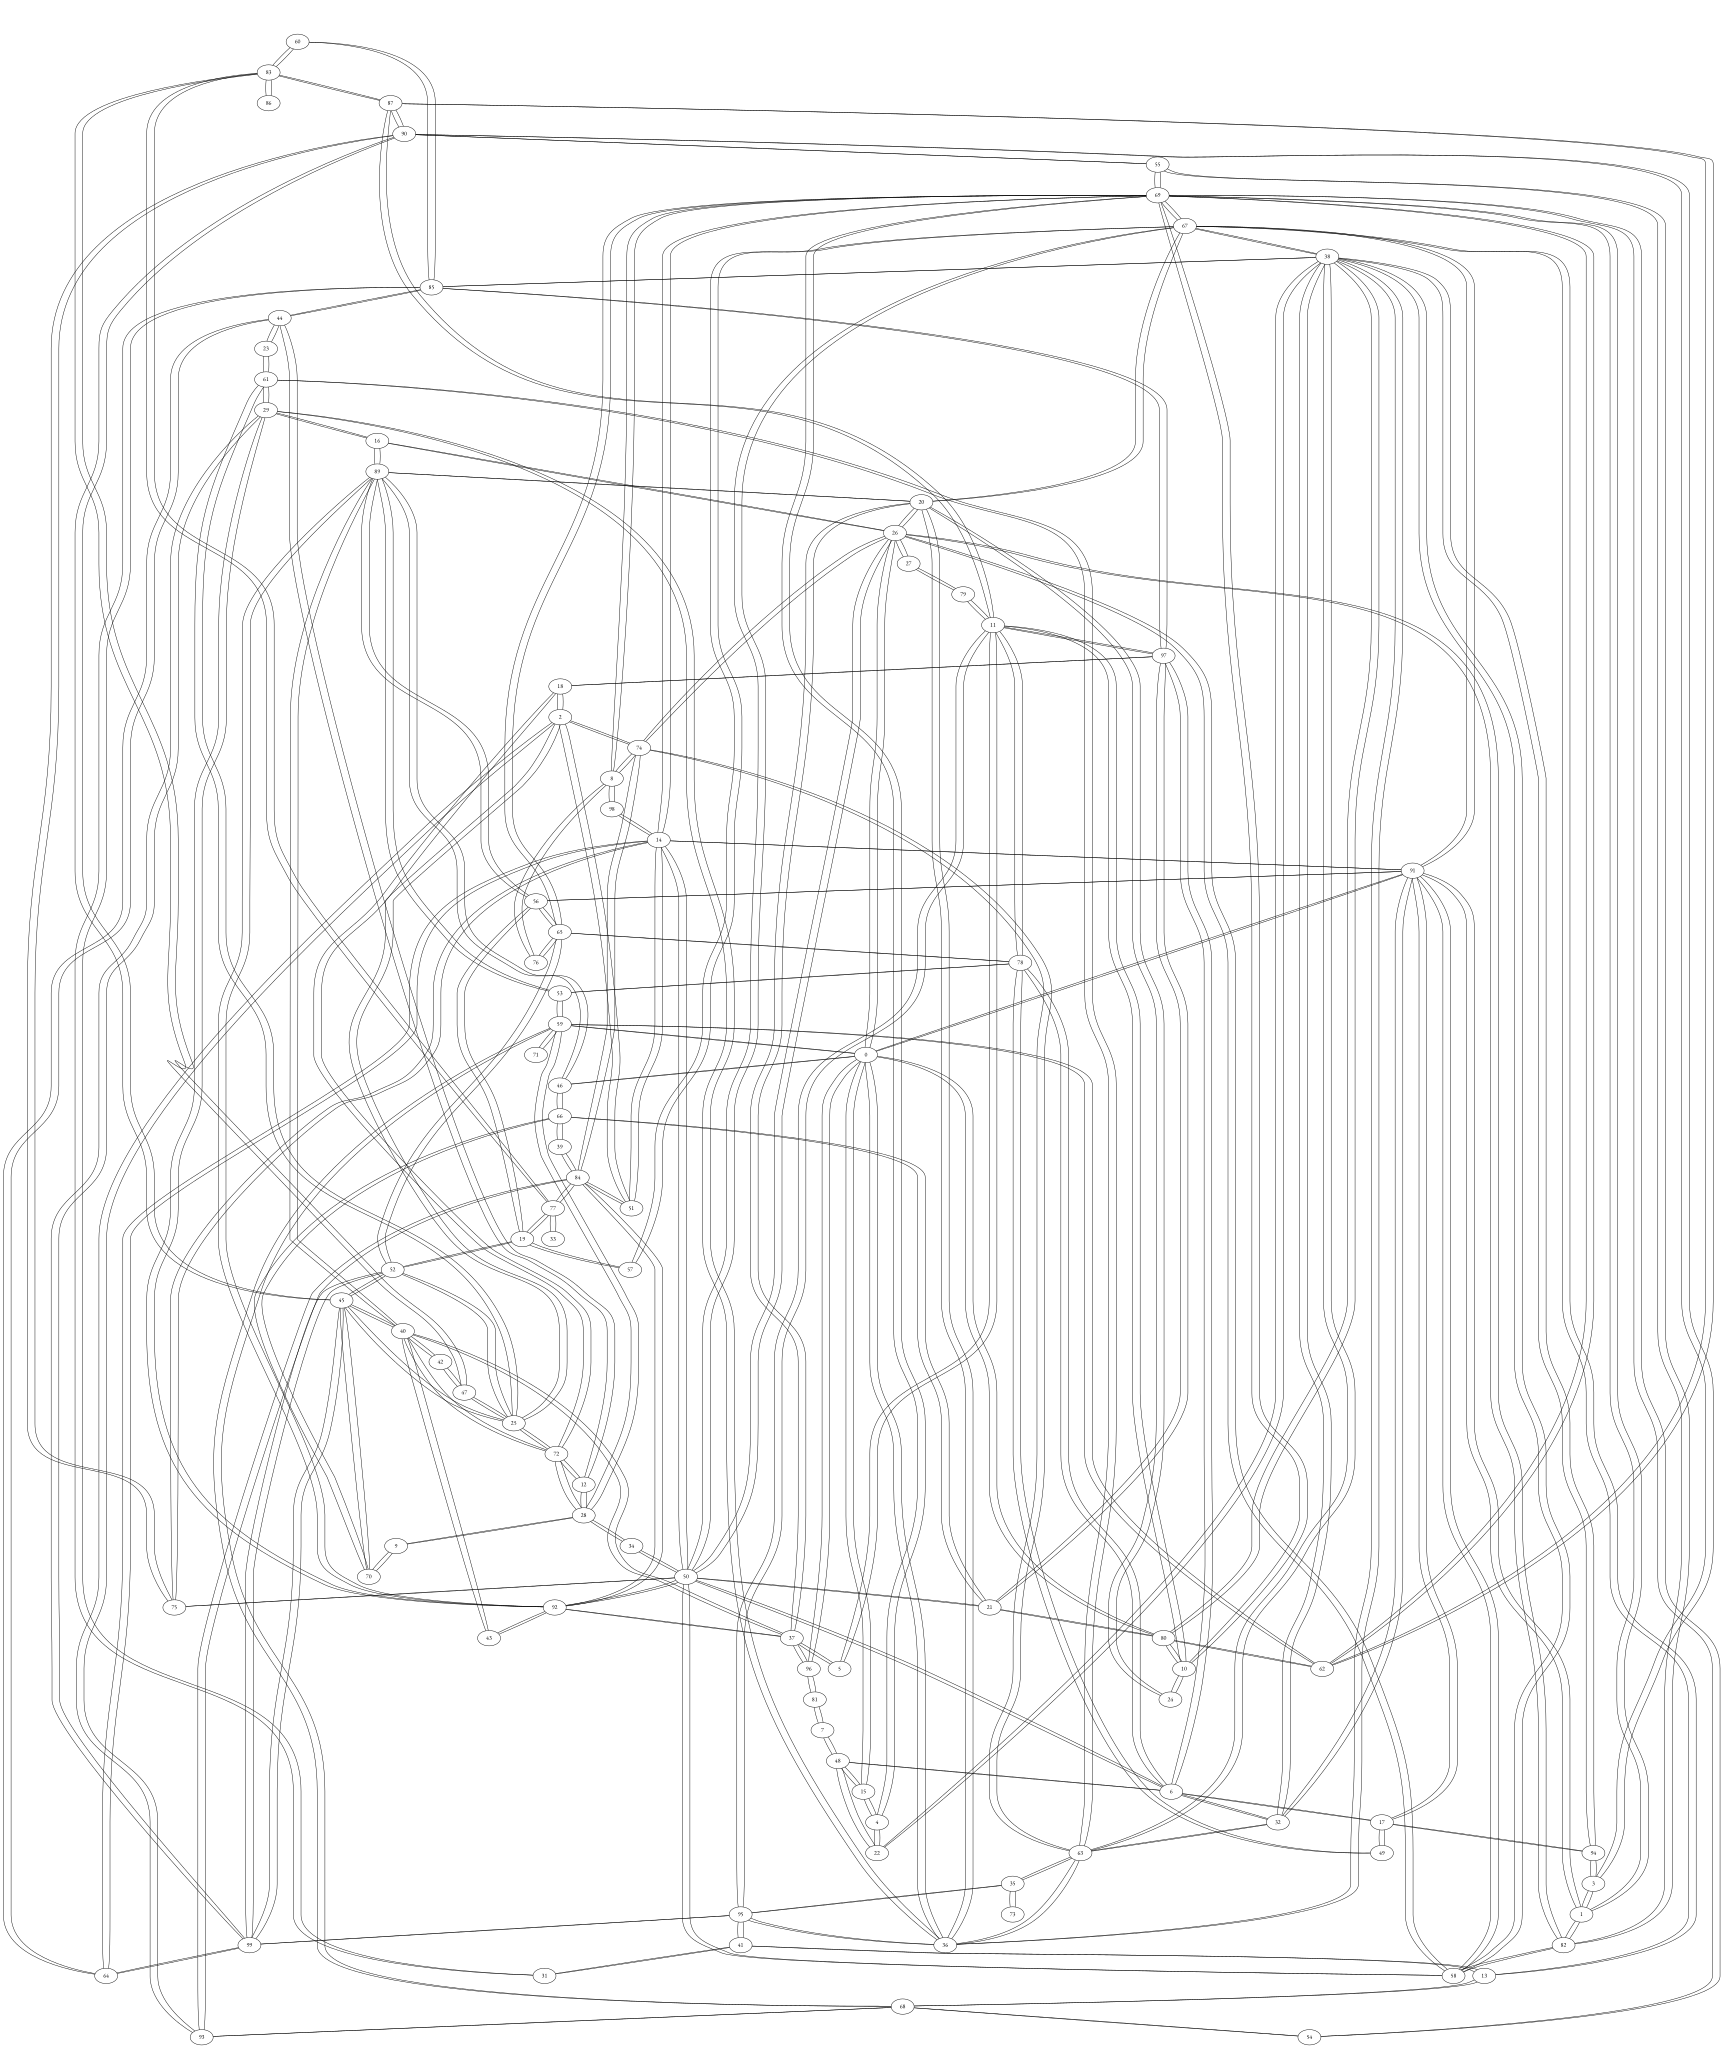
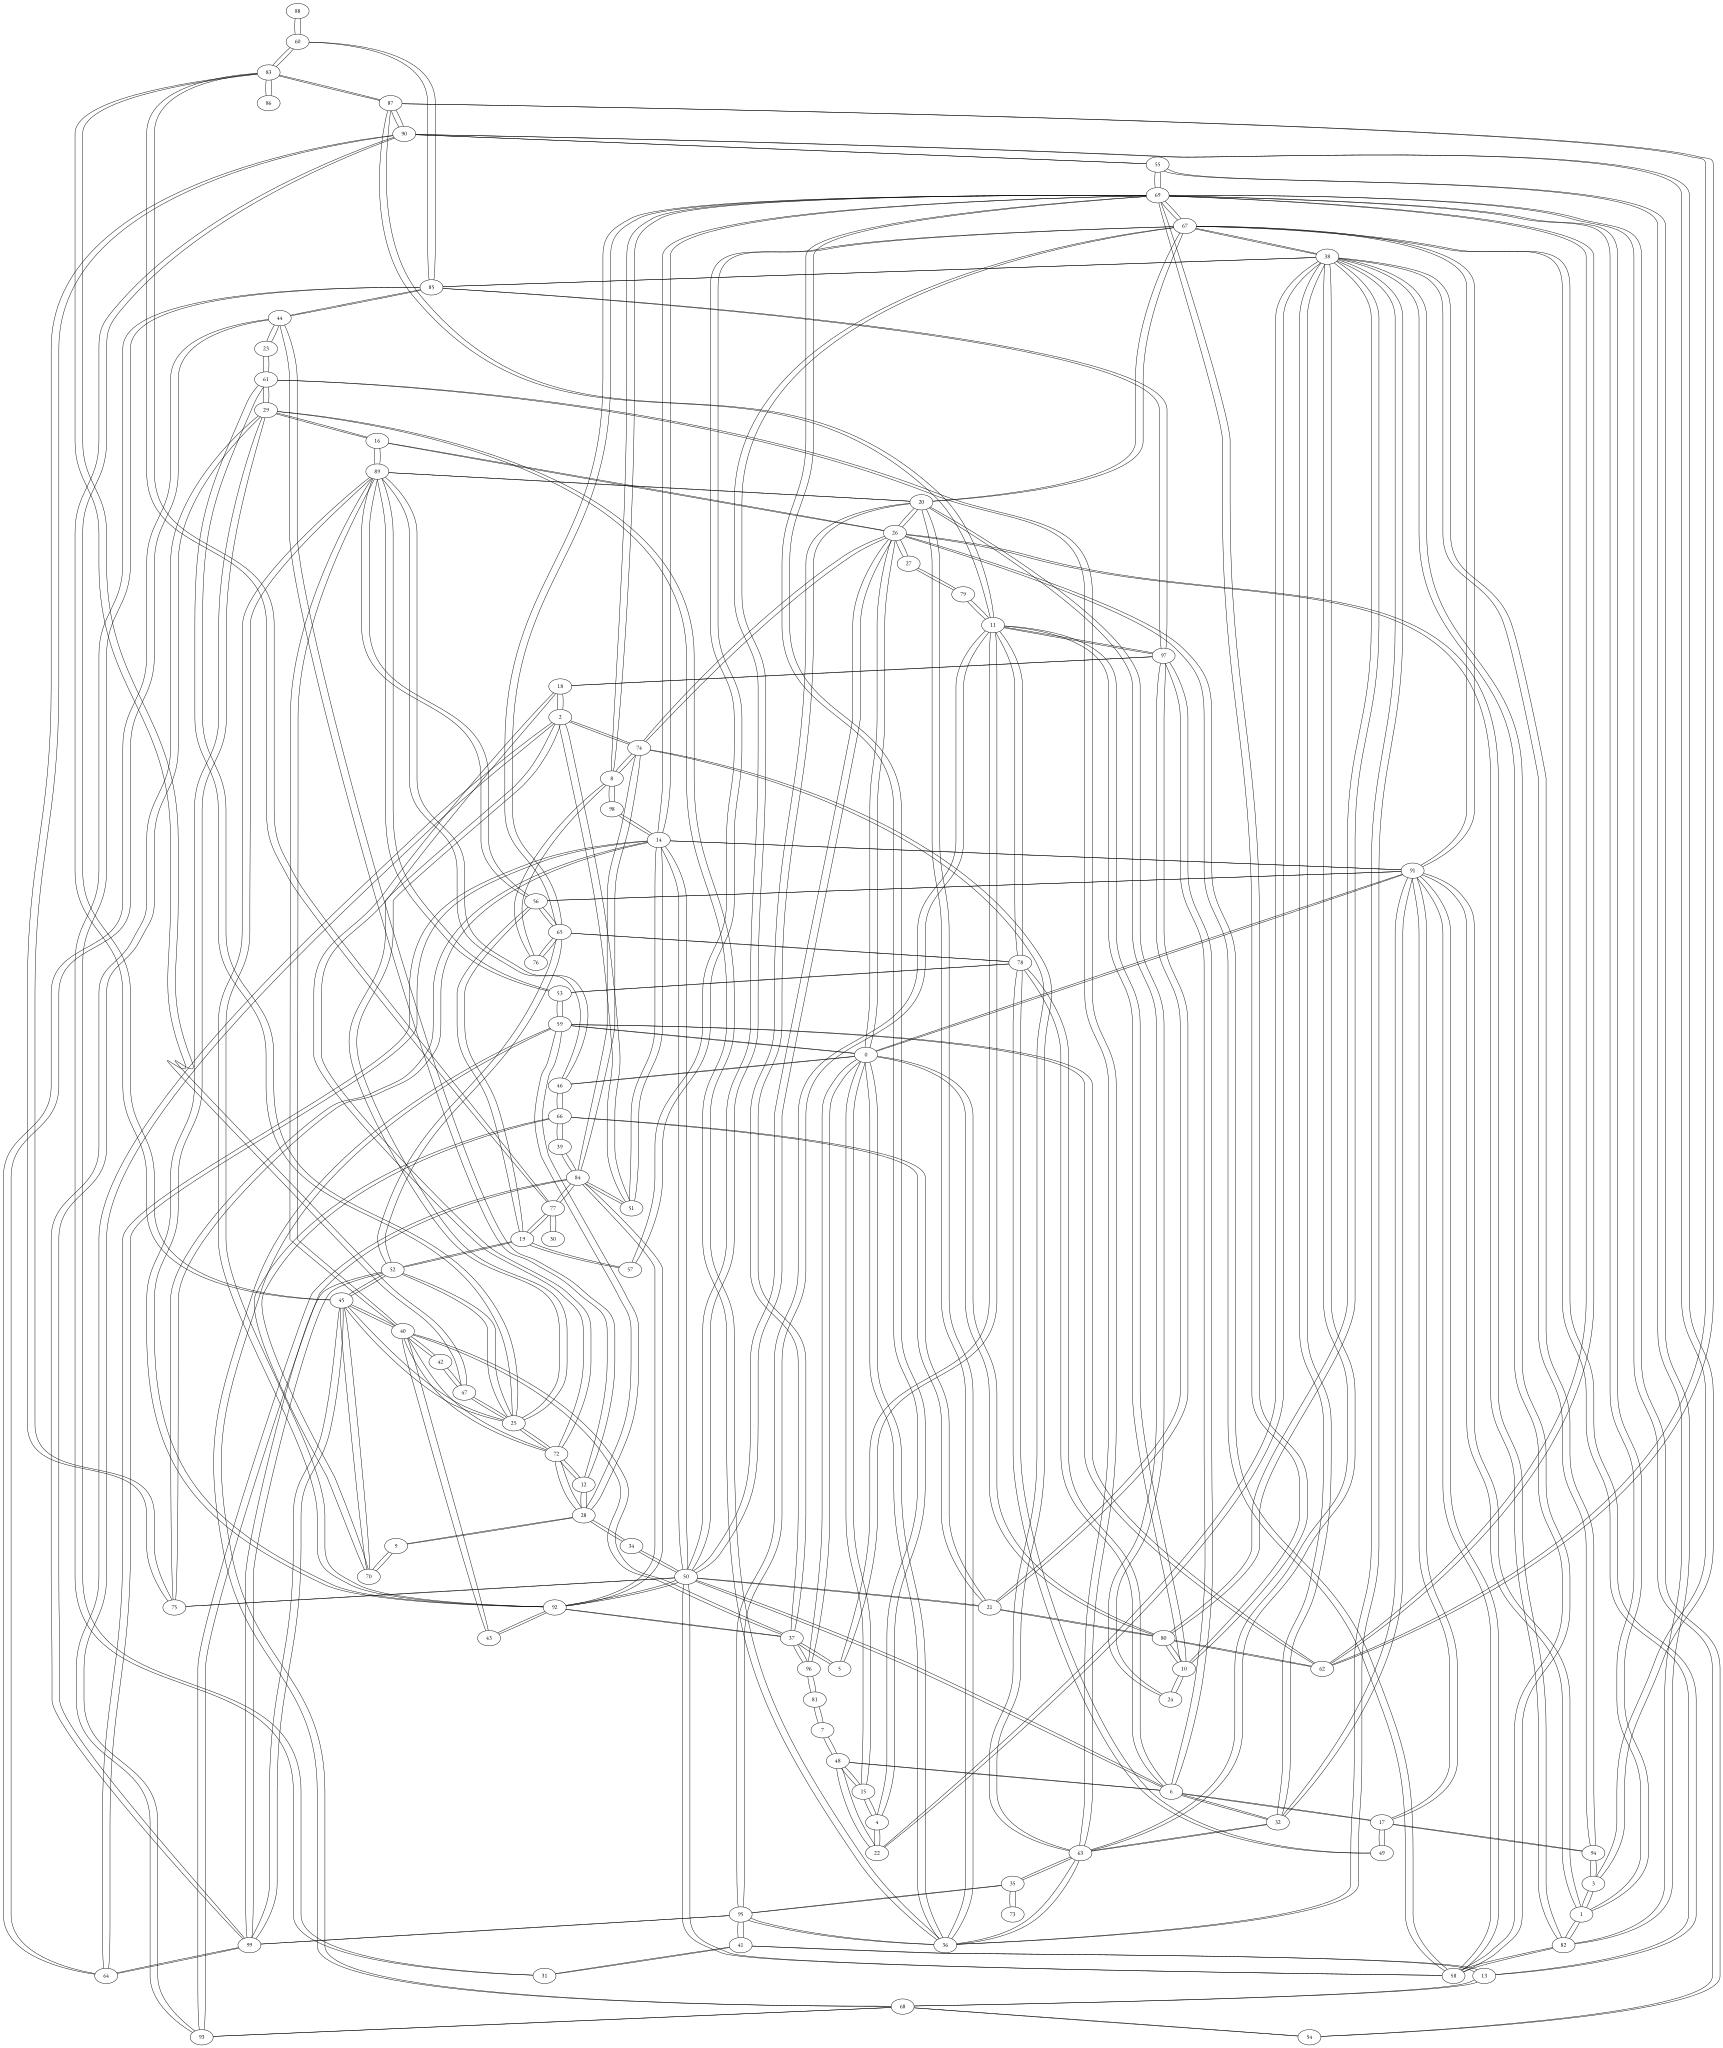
none -> (298, 11)
(536, 1055) -> none
(553, 1239) -> (553, 1239)
